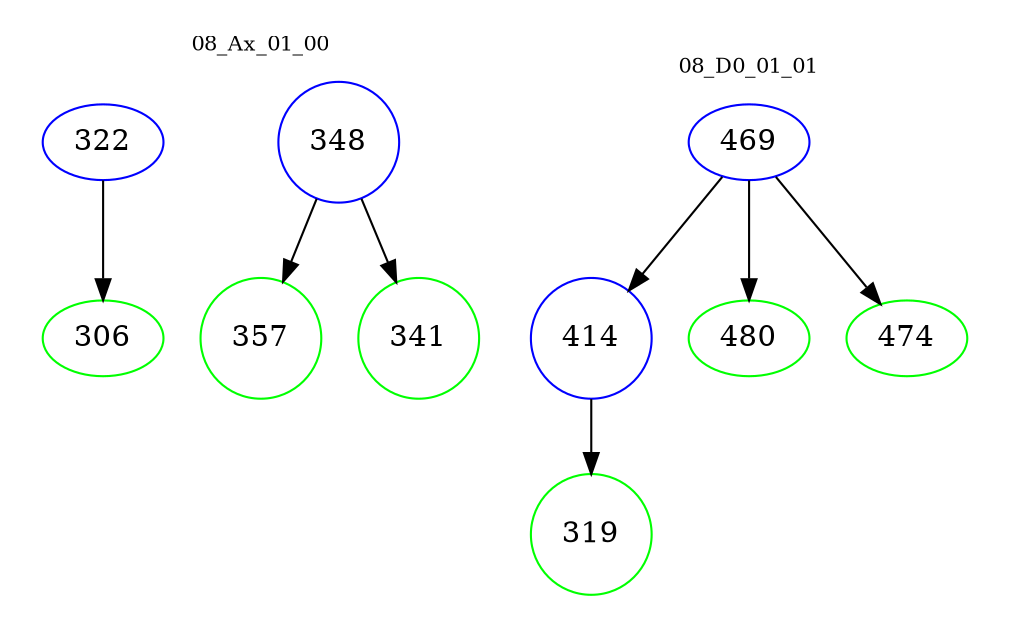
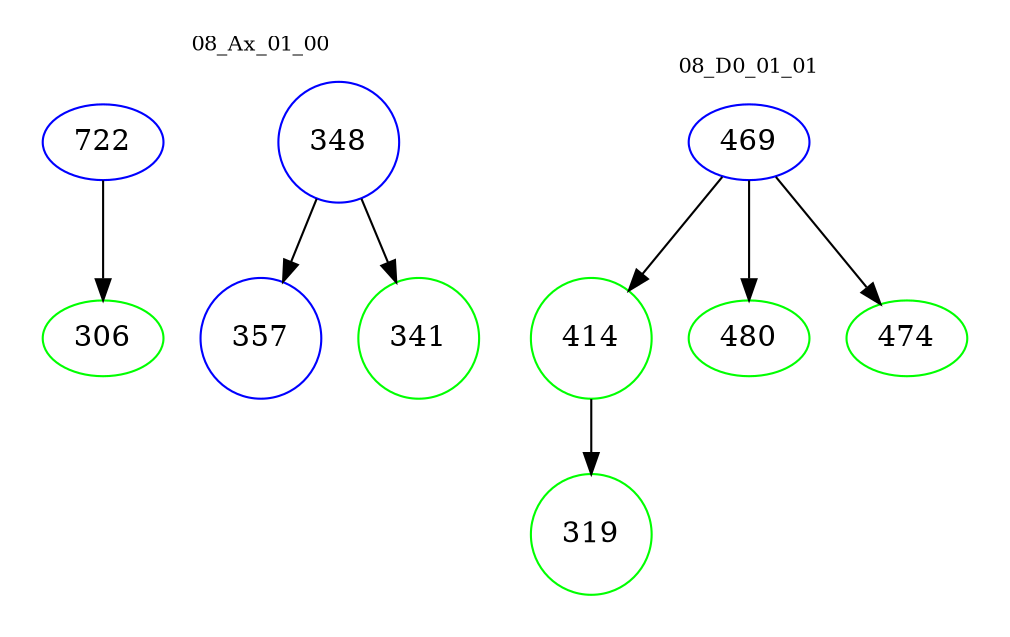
(103, 142) -> (103, 142)
(261, 338) -> (261, 338)
(591, 338) -> (591, 338)
